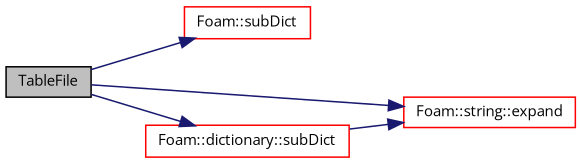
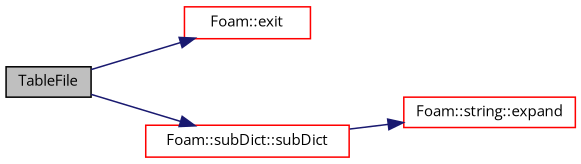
(247, 23) -> (247, 23)
(240, 95) -> none
(247, 141) -> (247, 141)
